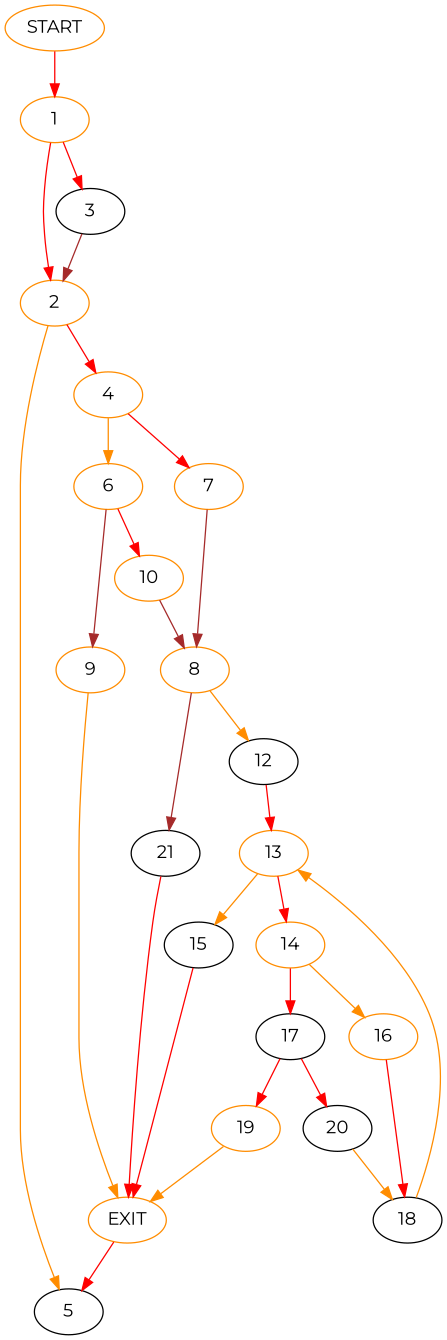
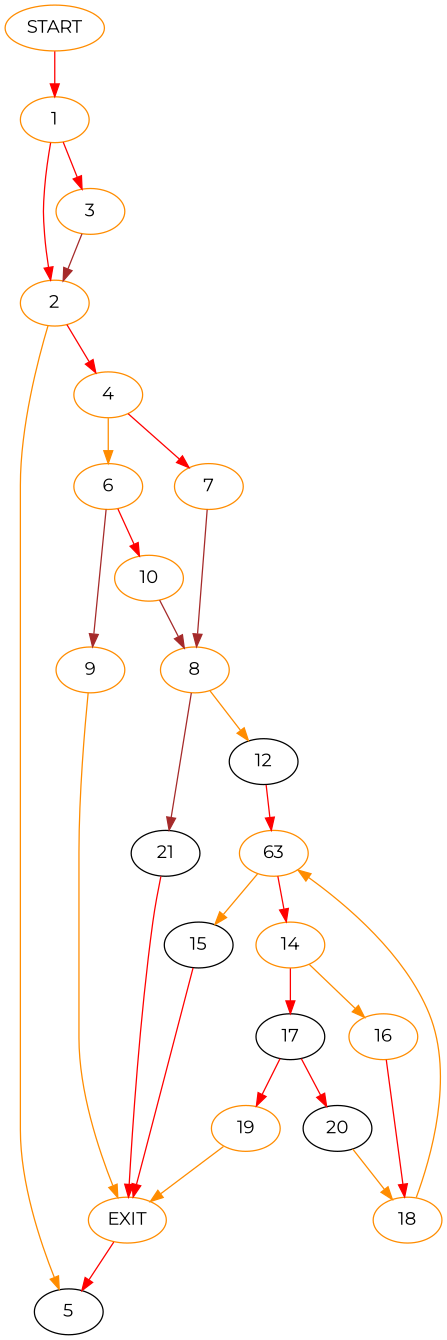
(90, 211) -> (90, 211)
(274, 853) -> (274, 853)
(408, 1220) -> (408, 1220)
